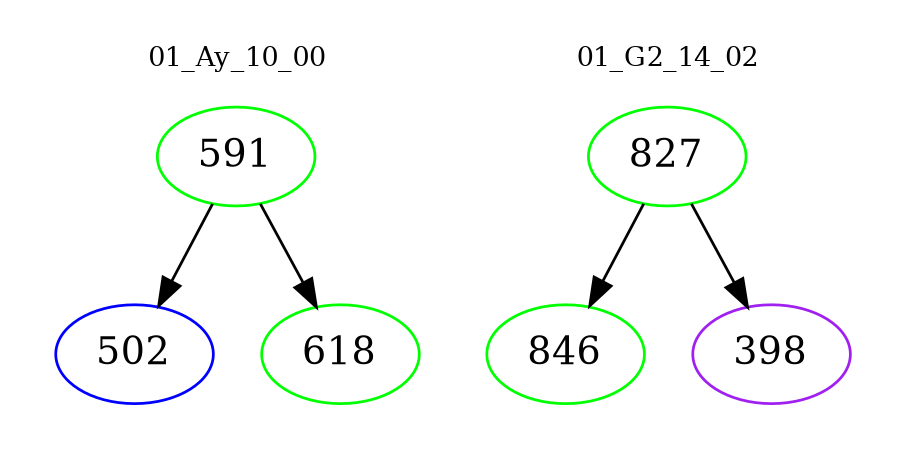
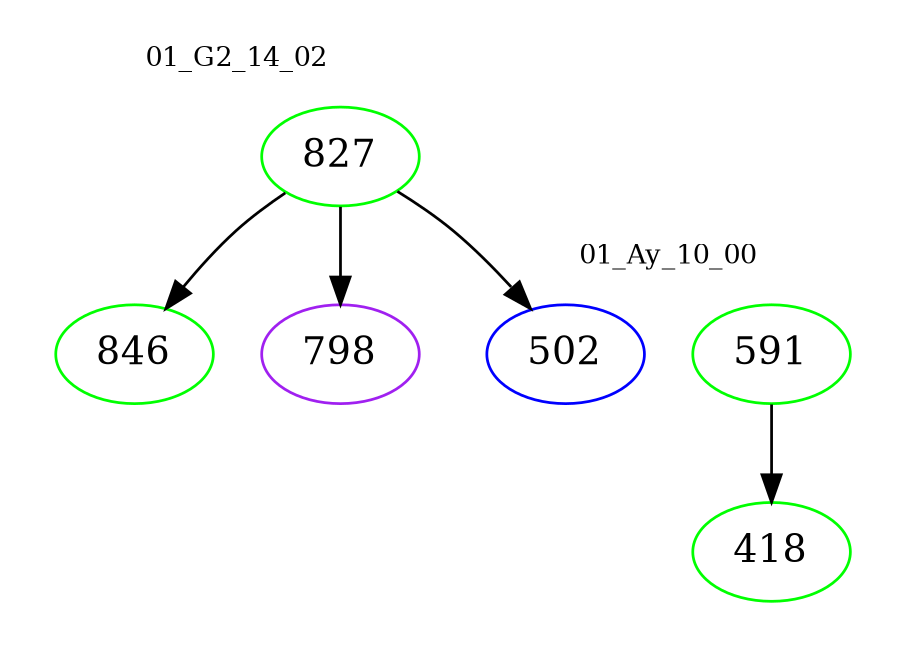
(192, 242) -> (483, 258)
(340, 354) -> (772, 552)
(772, 354) -> (340, 354)
